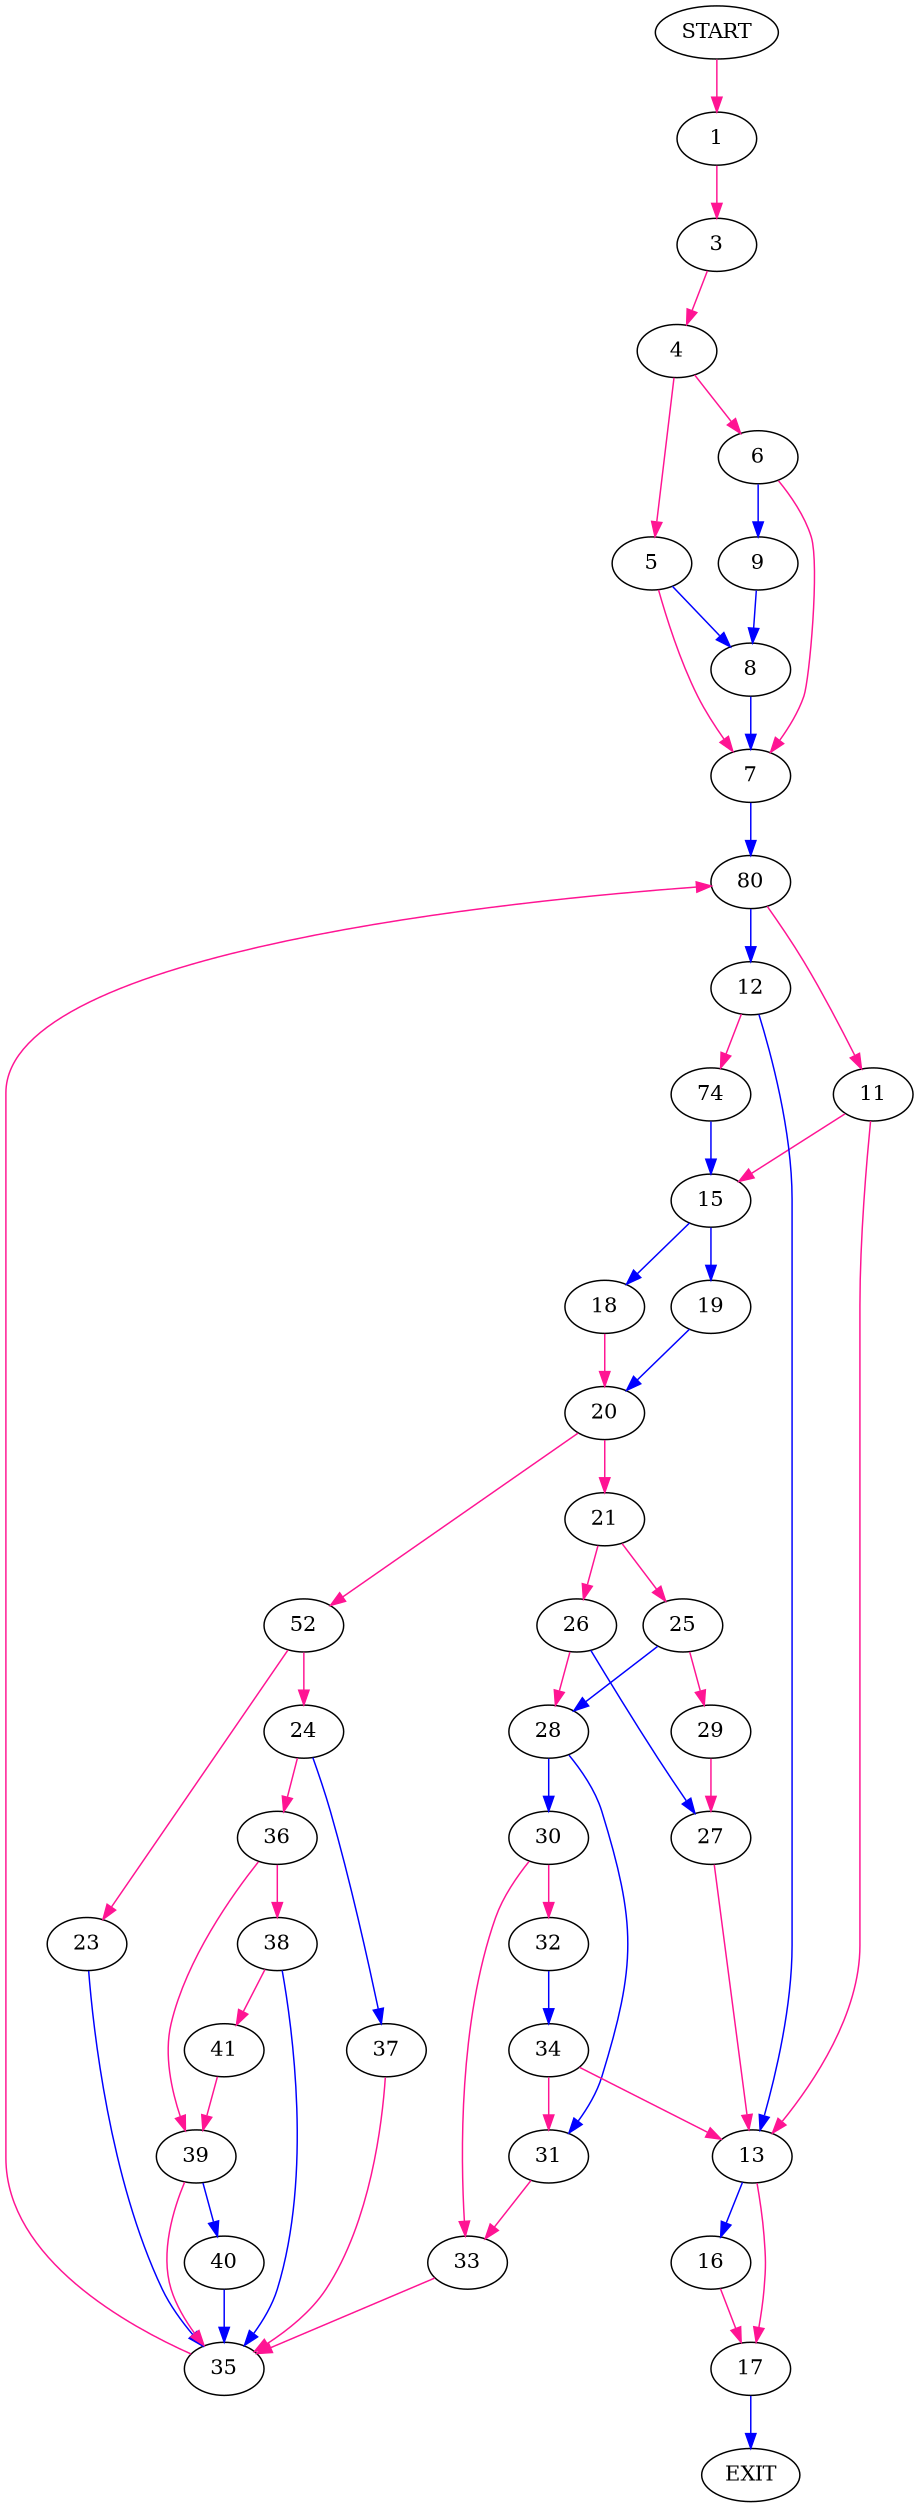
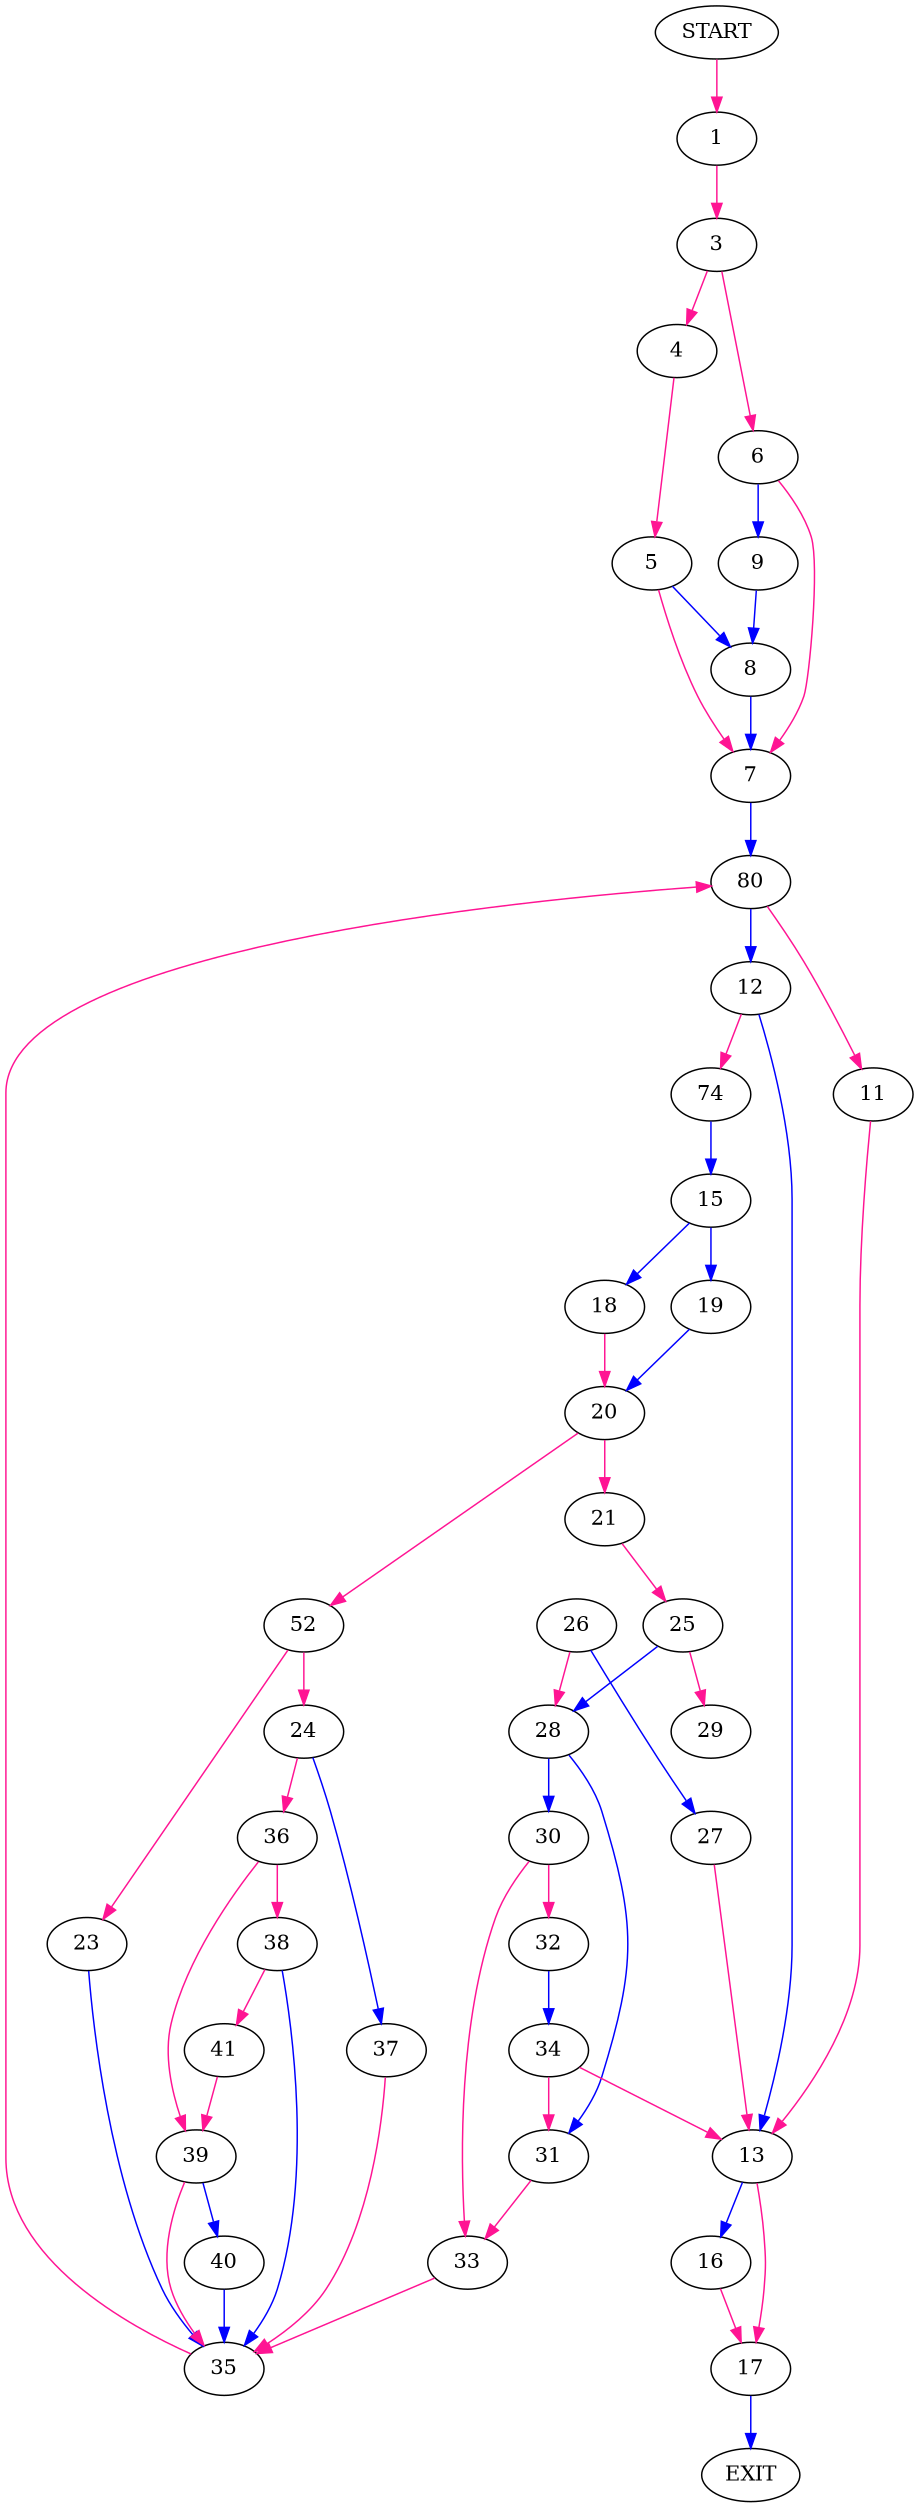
(713, 398) -> (736, 344)
(798, 1144) -> none
(593, 1565) -> none
(711, 1778) -> none
